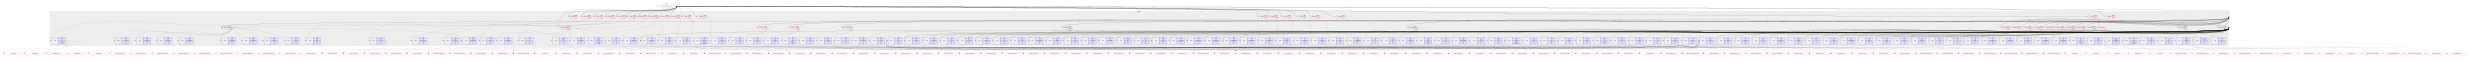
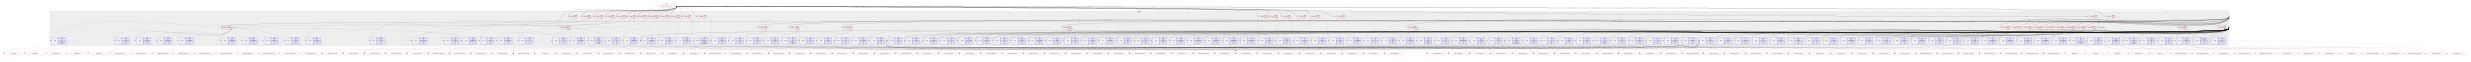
(1416, 53) -> none
